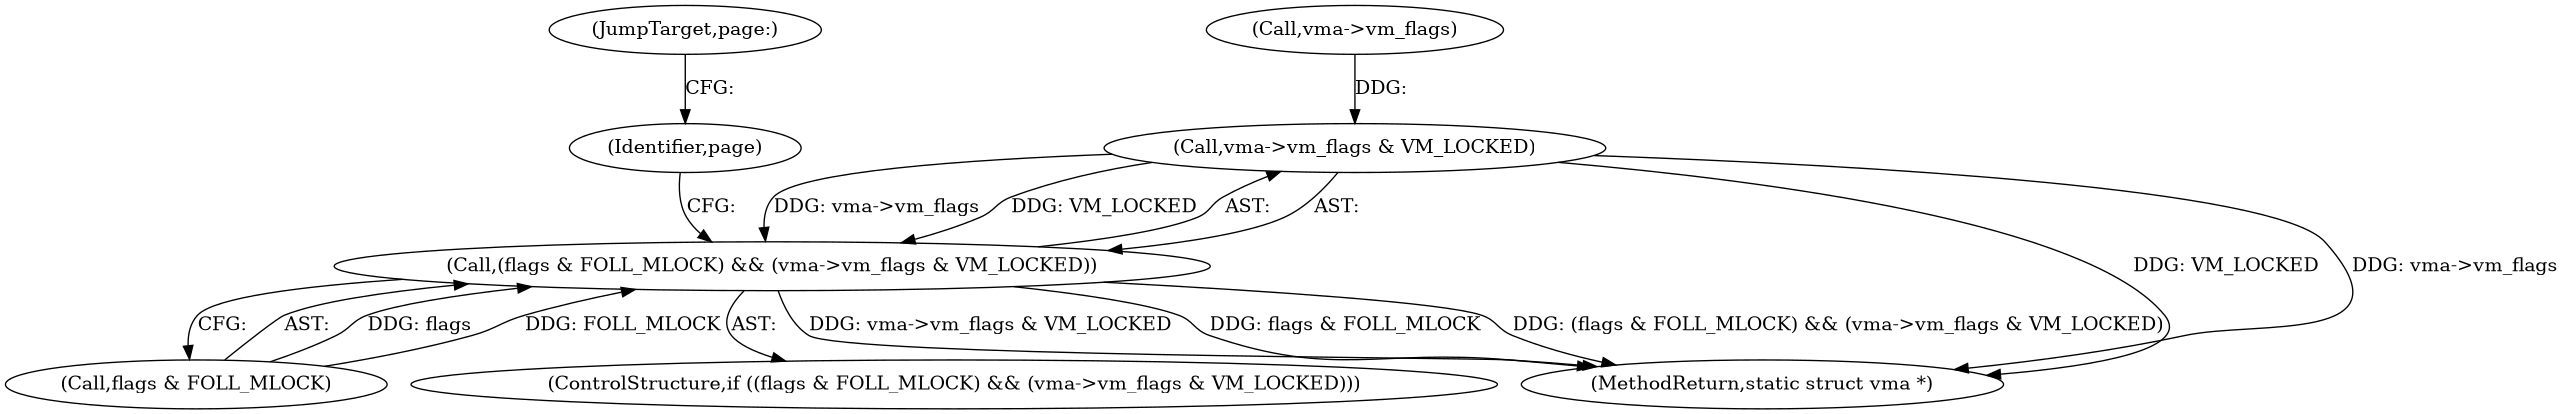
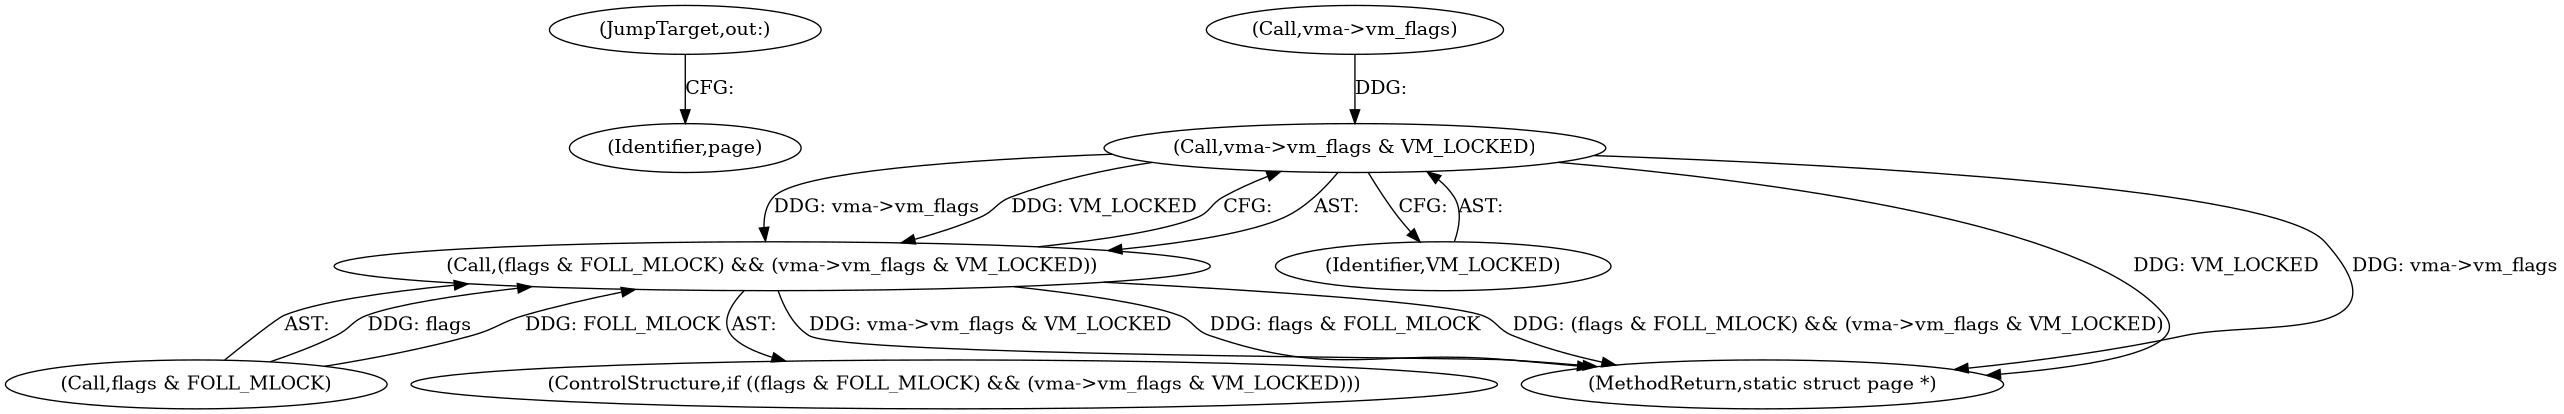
(685, 30) -> (685, 30)
(682, 206) -> none
(1251, 207) -> (1251, 207)
none -> (1443, 266)
(282, 291) -> none
(1762, 384) -> (1762, 384)
